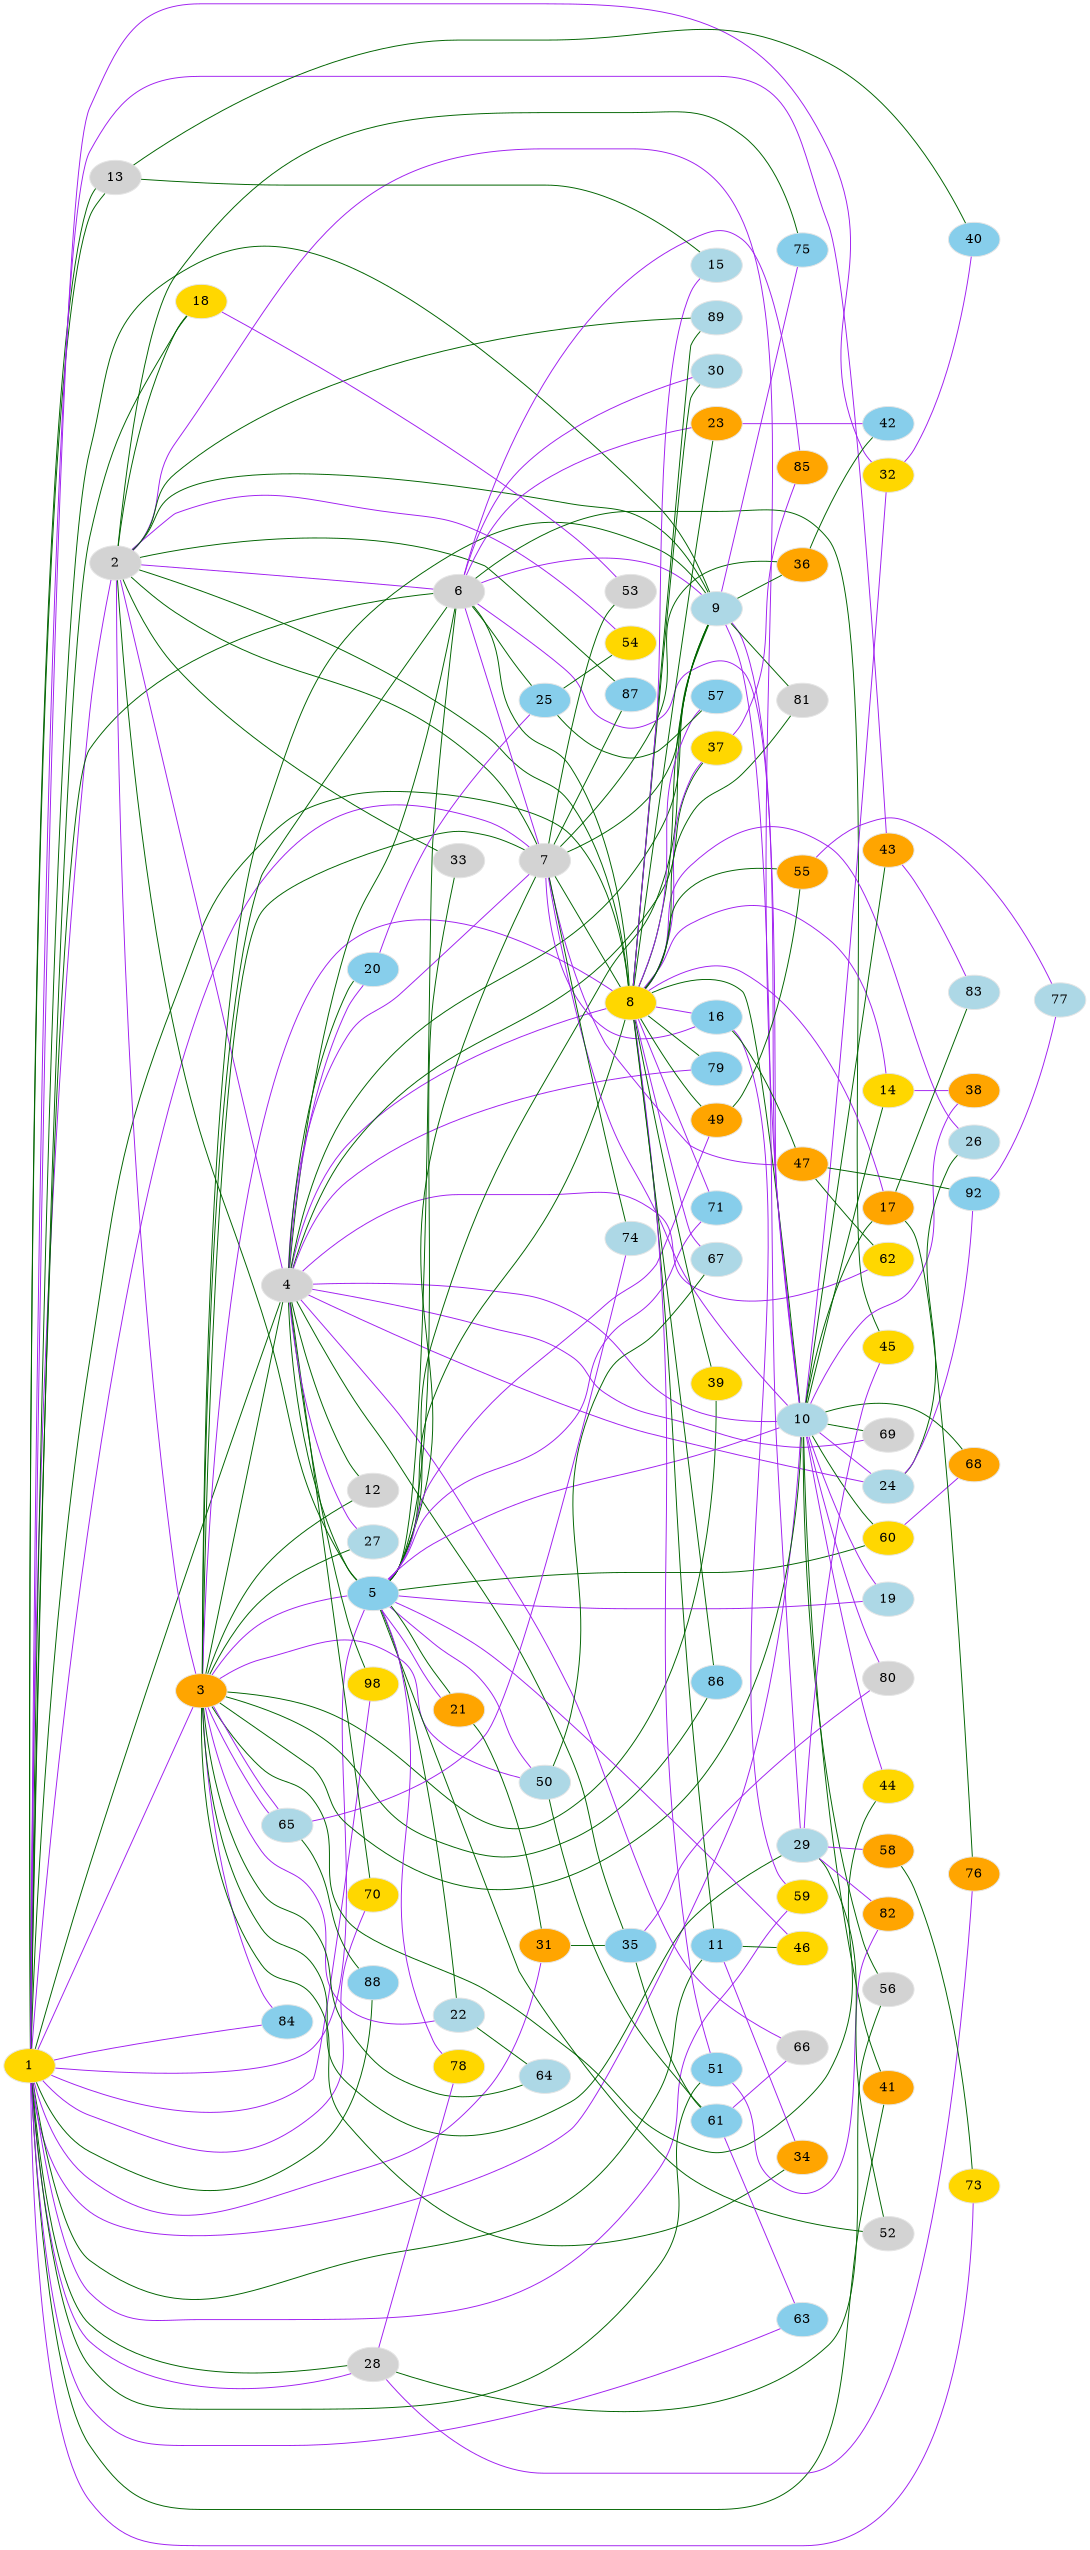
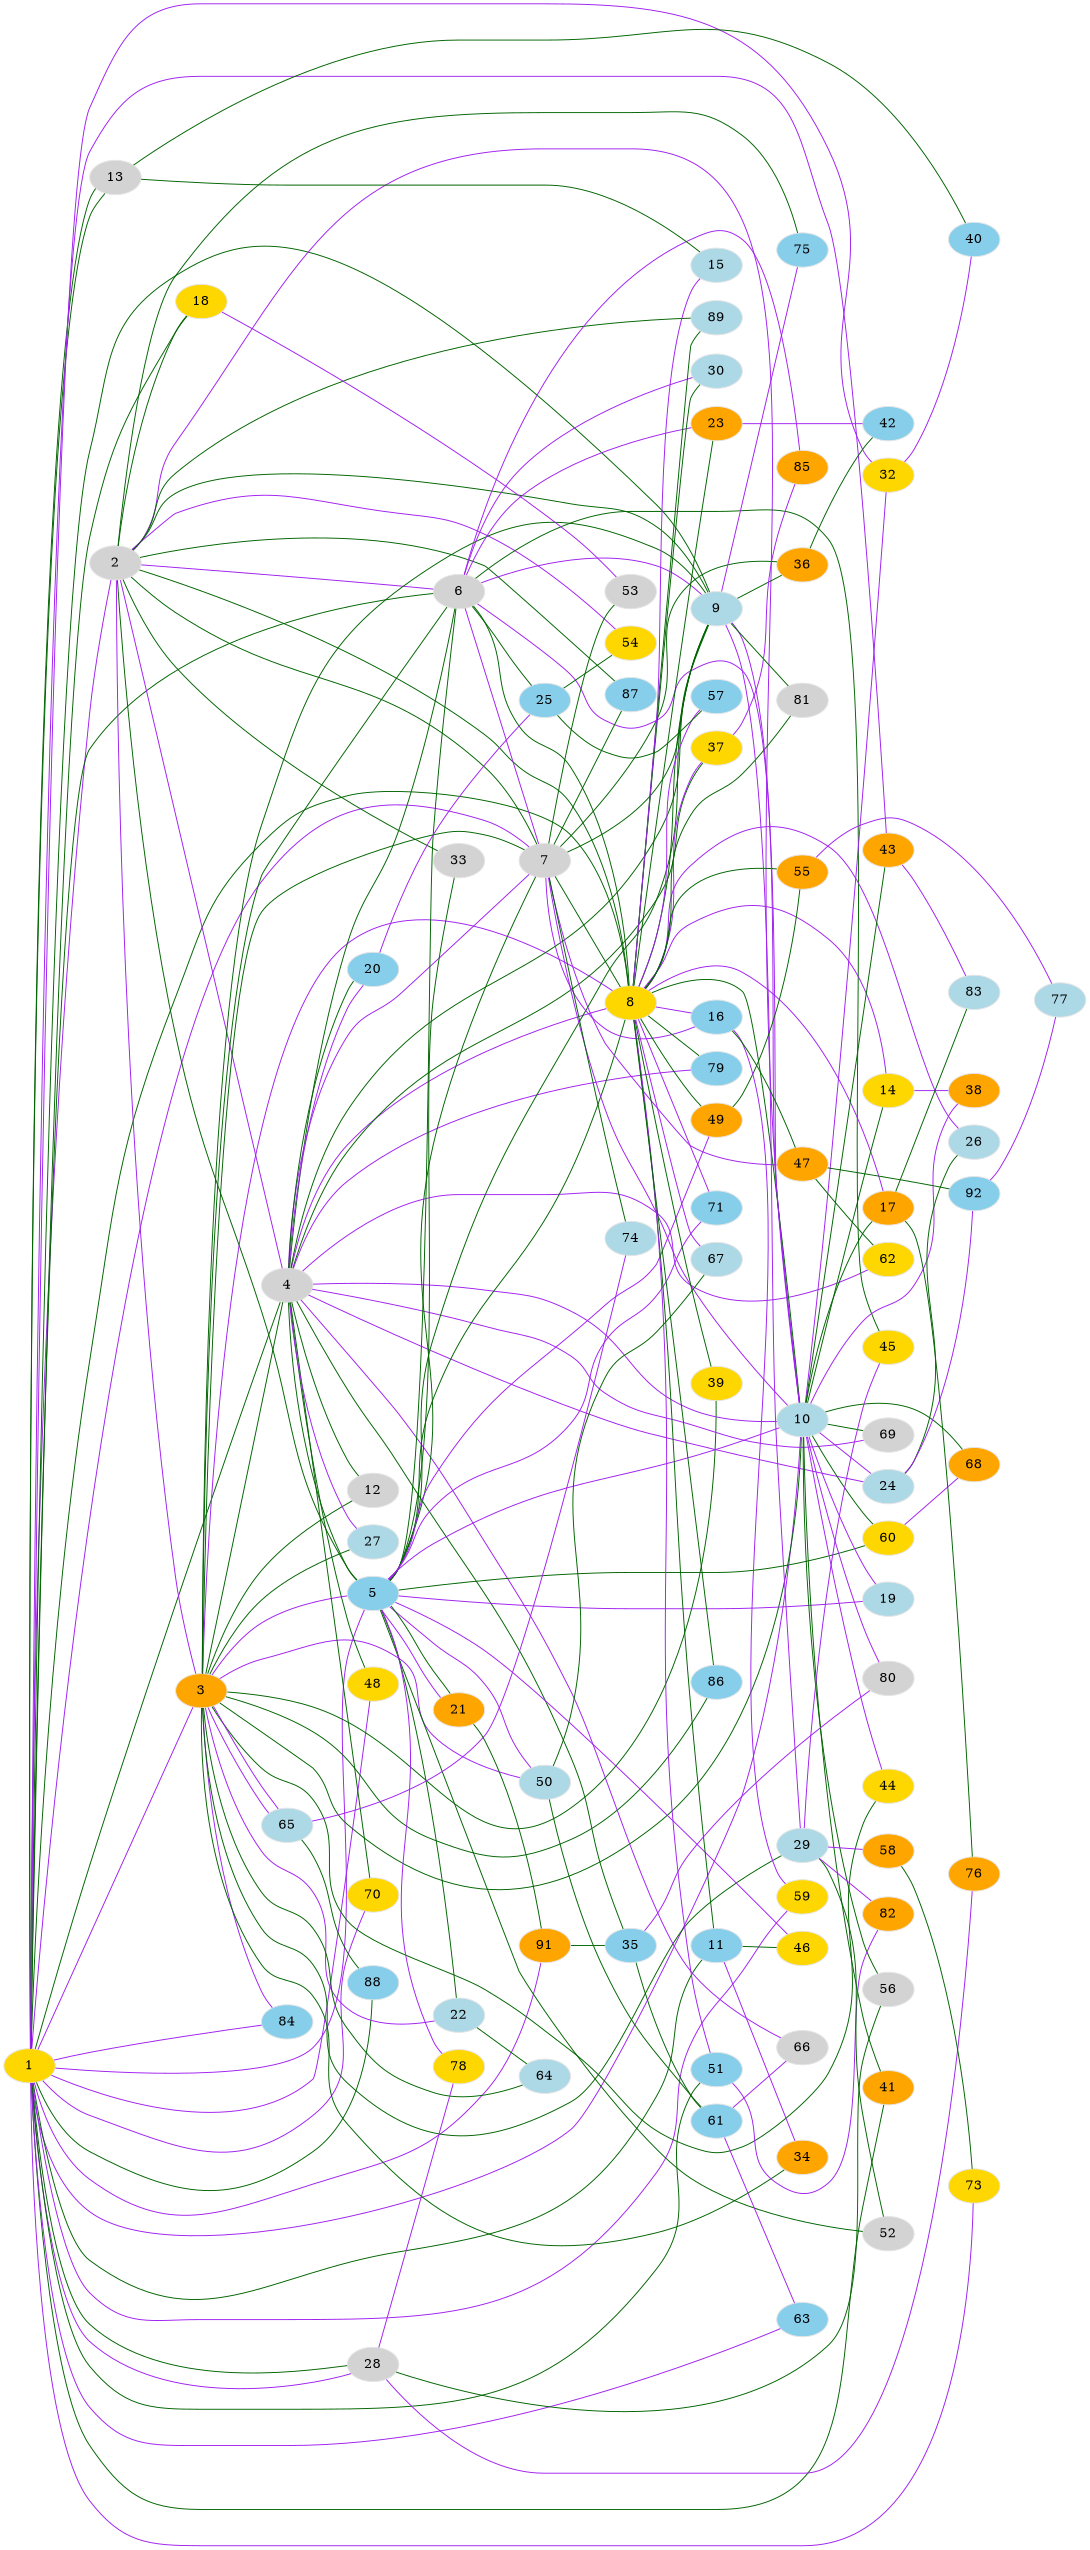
(373, 1684) -> (373, 1684)
(545, 1946) -> (545, 1946)
